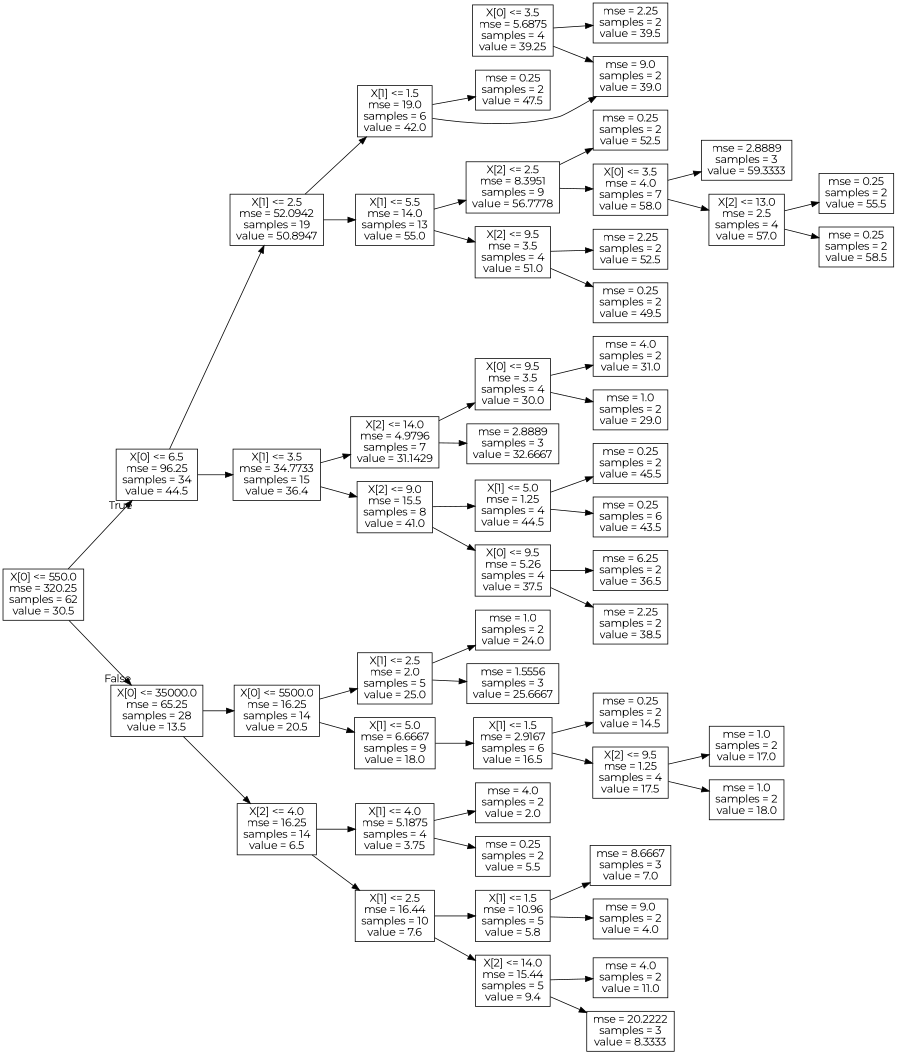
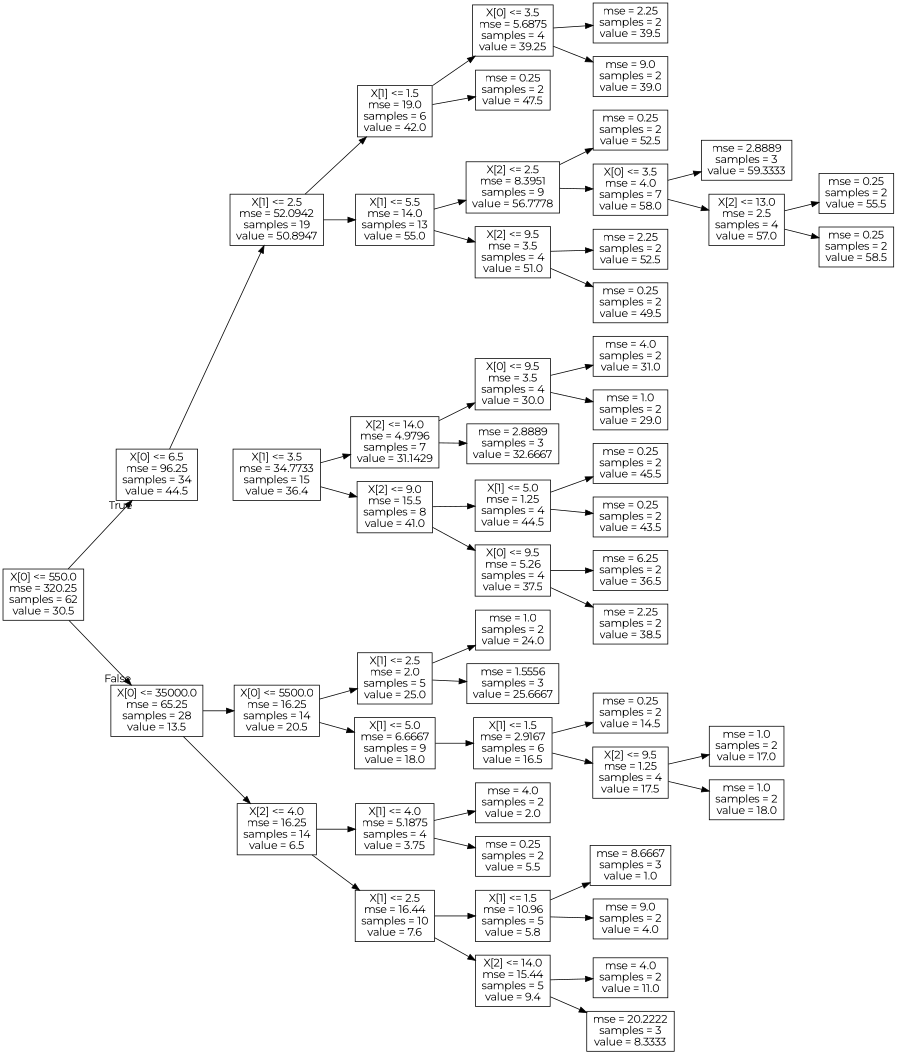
(513, 123) -> (450, 73)
(211, 475) -> none
(630, 517) -> (630, 517)
(630, 865) -> (630, 865)
